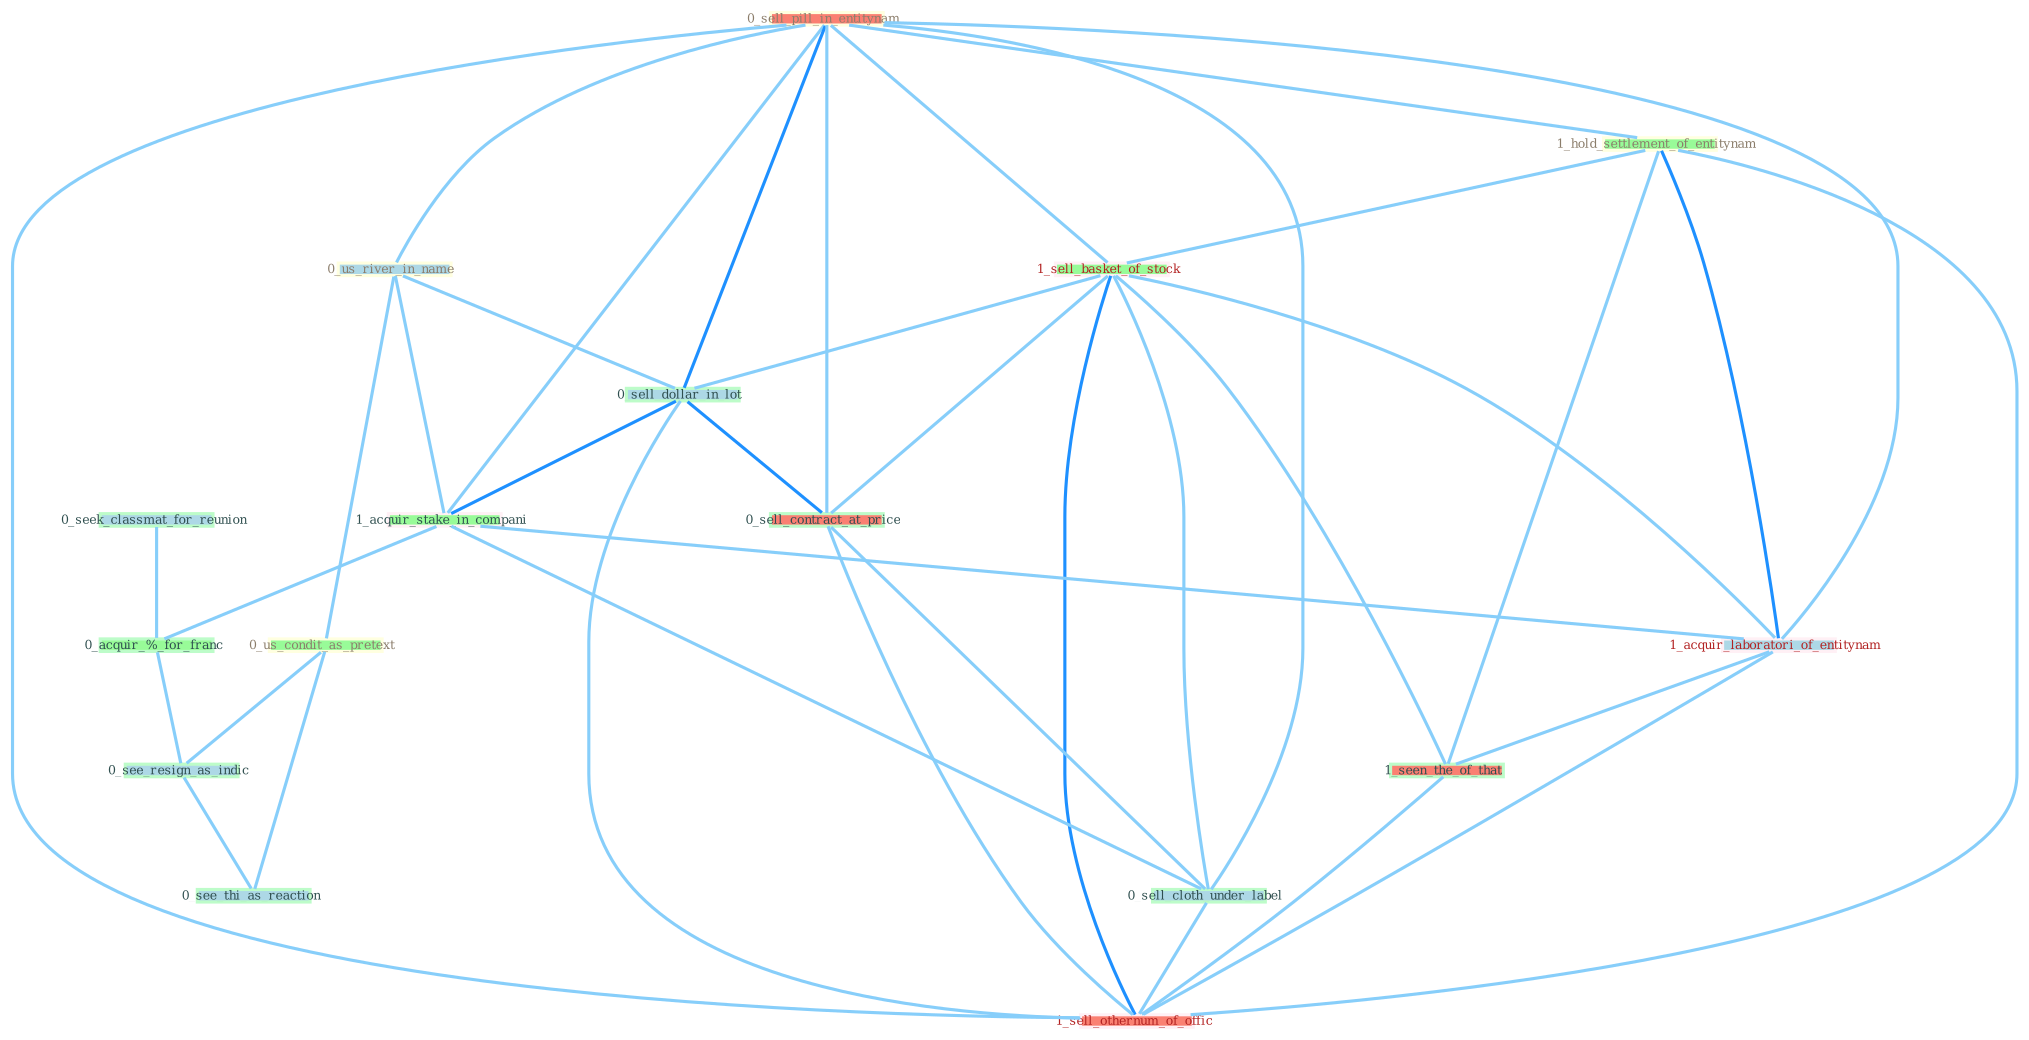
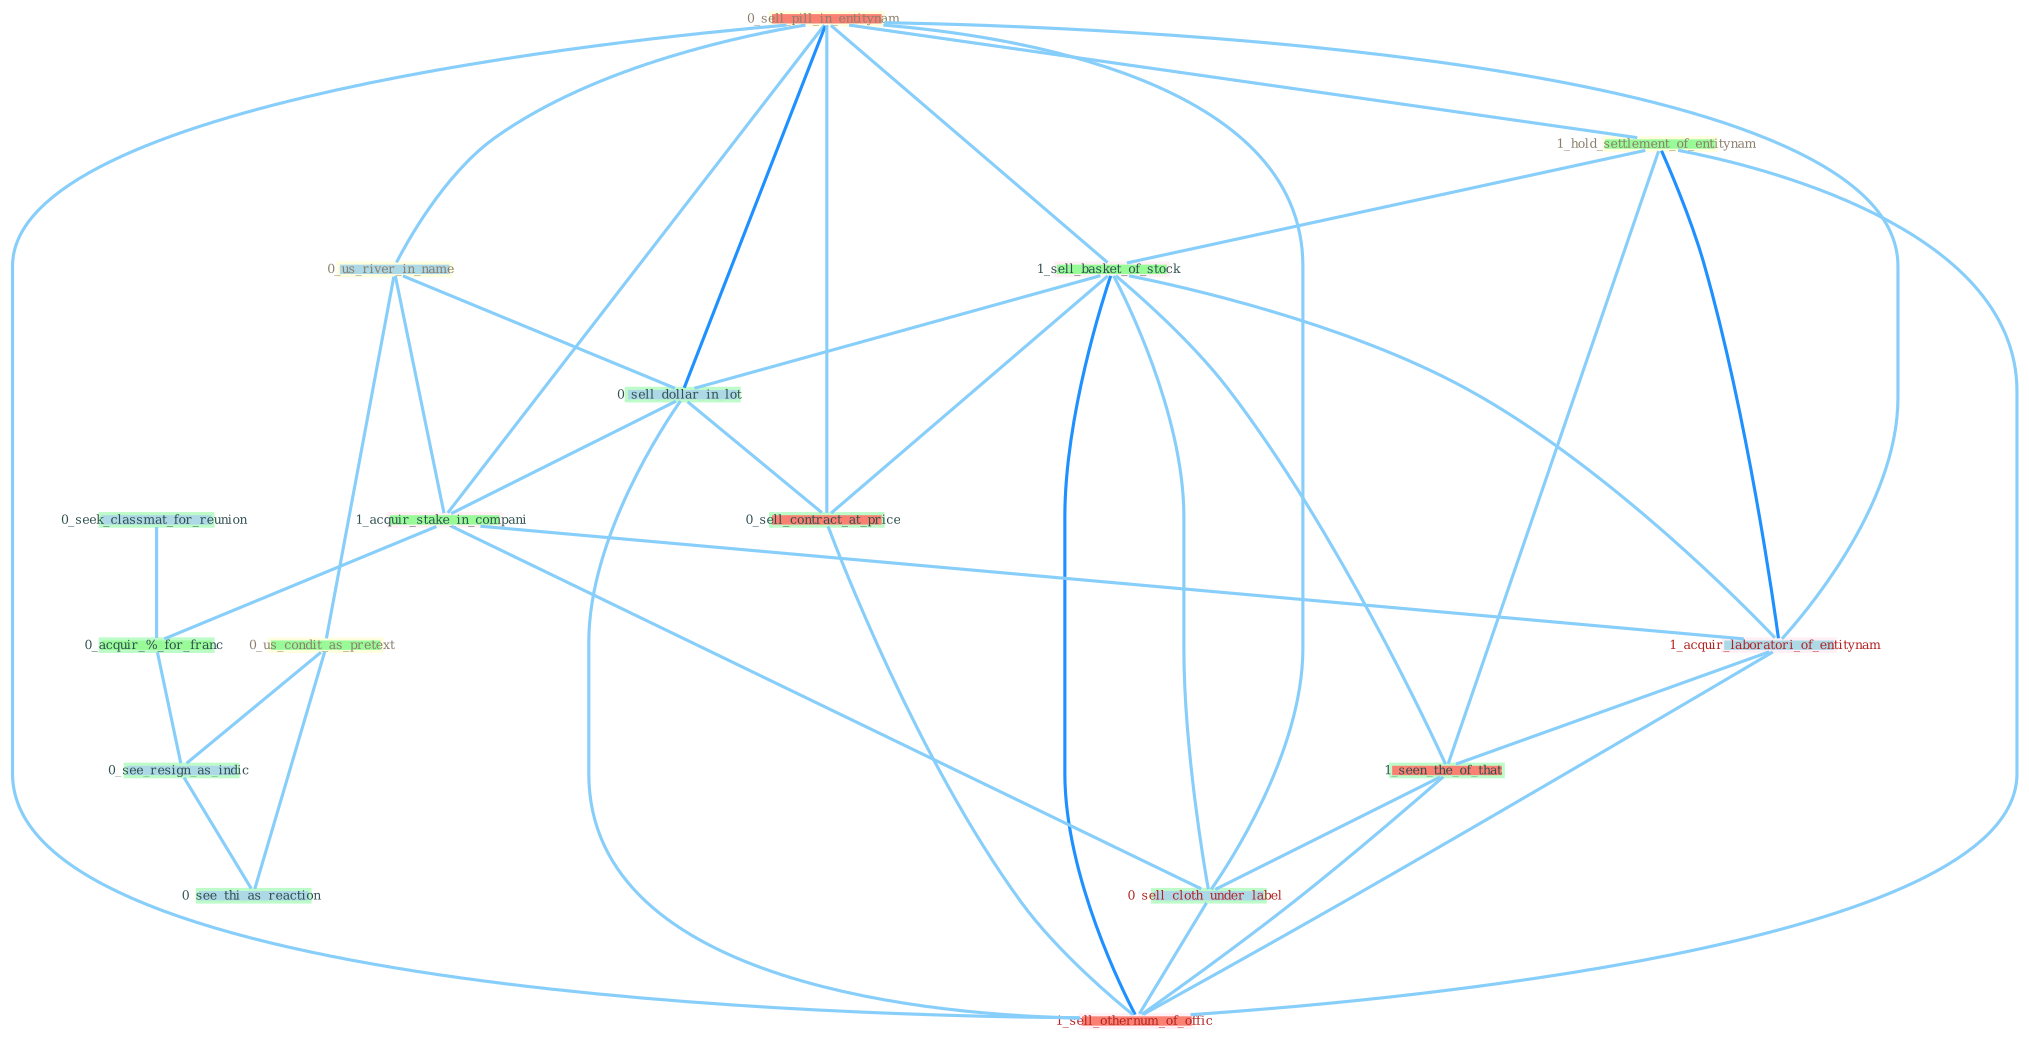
(1112, 269) -> (1112, 269)
(564, 457) -> (564, 457)
(755, 457) -> (755, 457)
(1018, 708) -> (1328, 833)
(1209, 896) -> (1209, 896)
